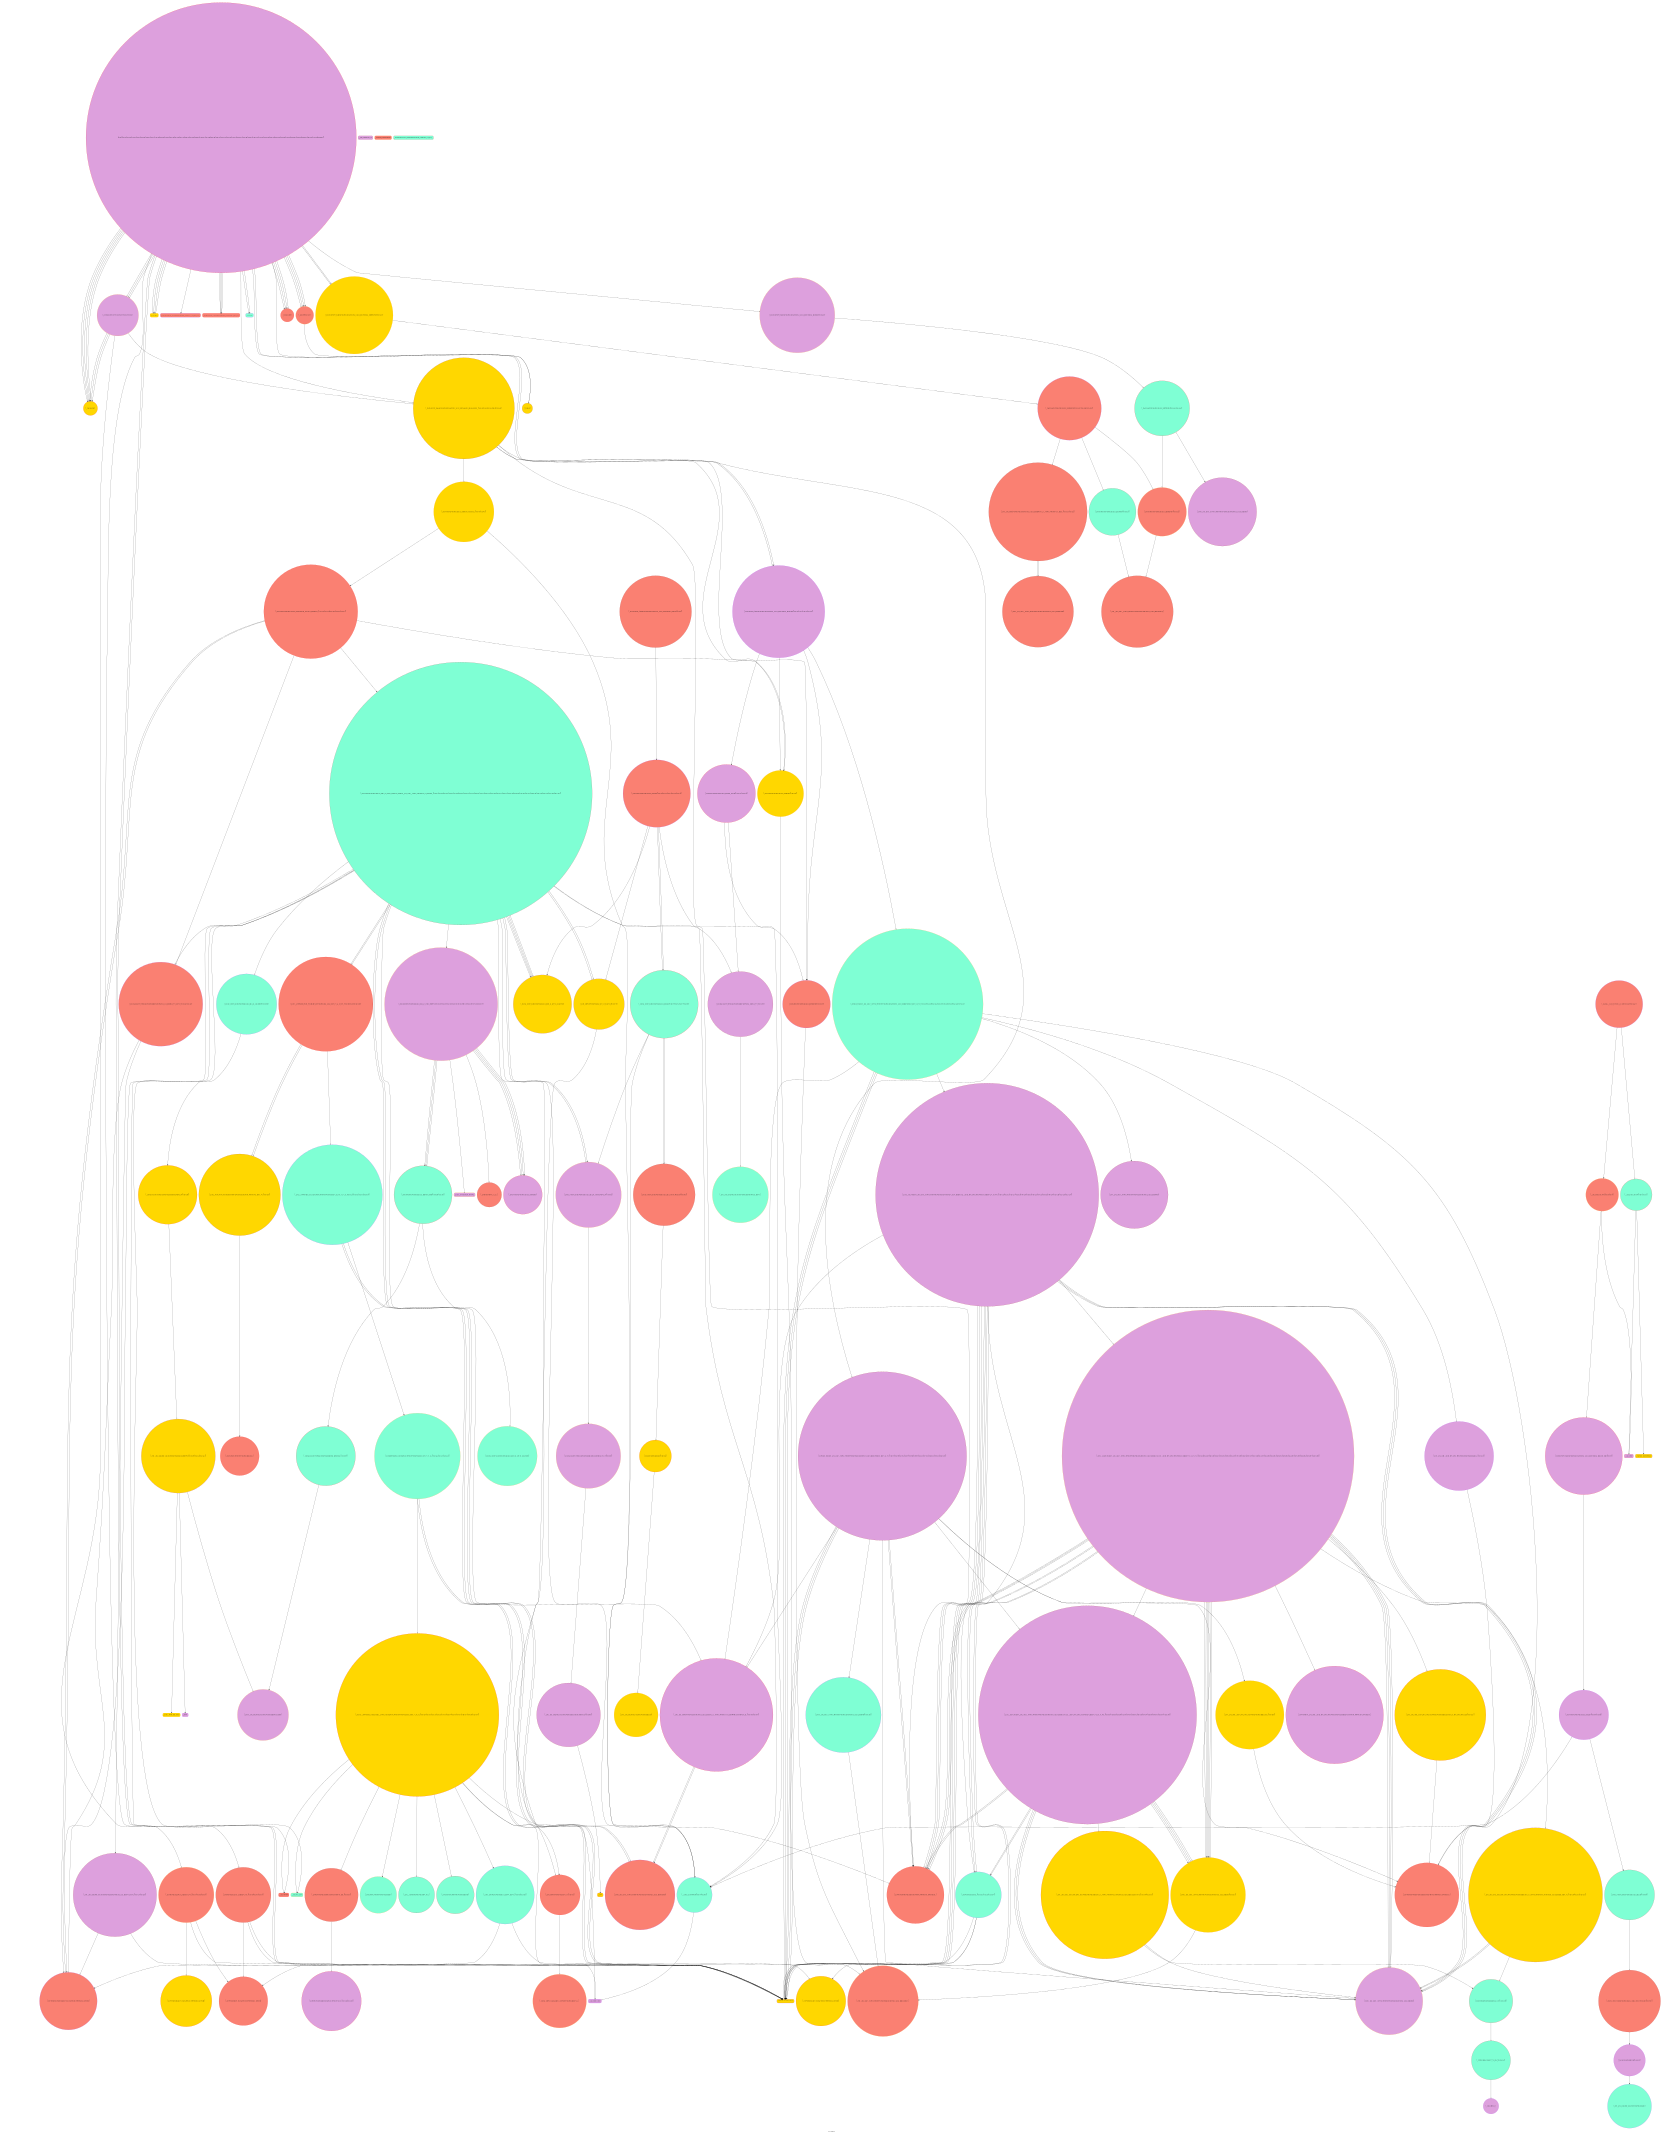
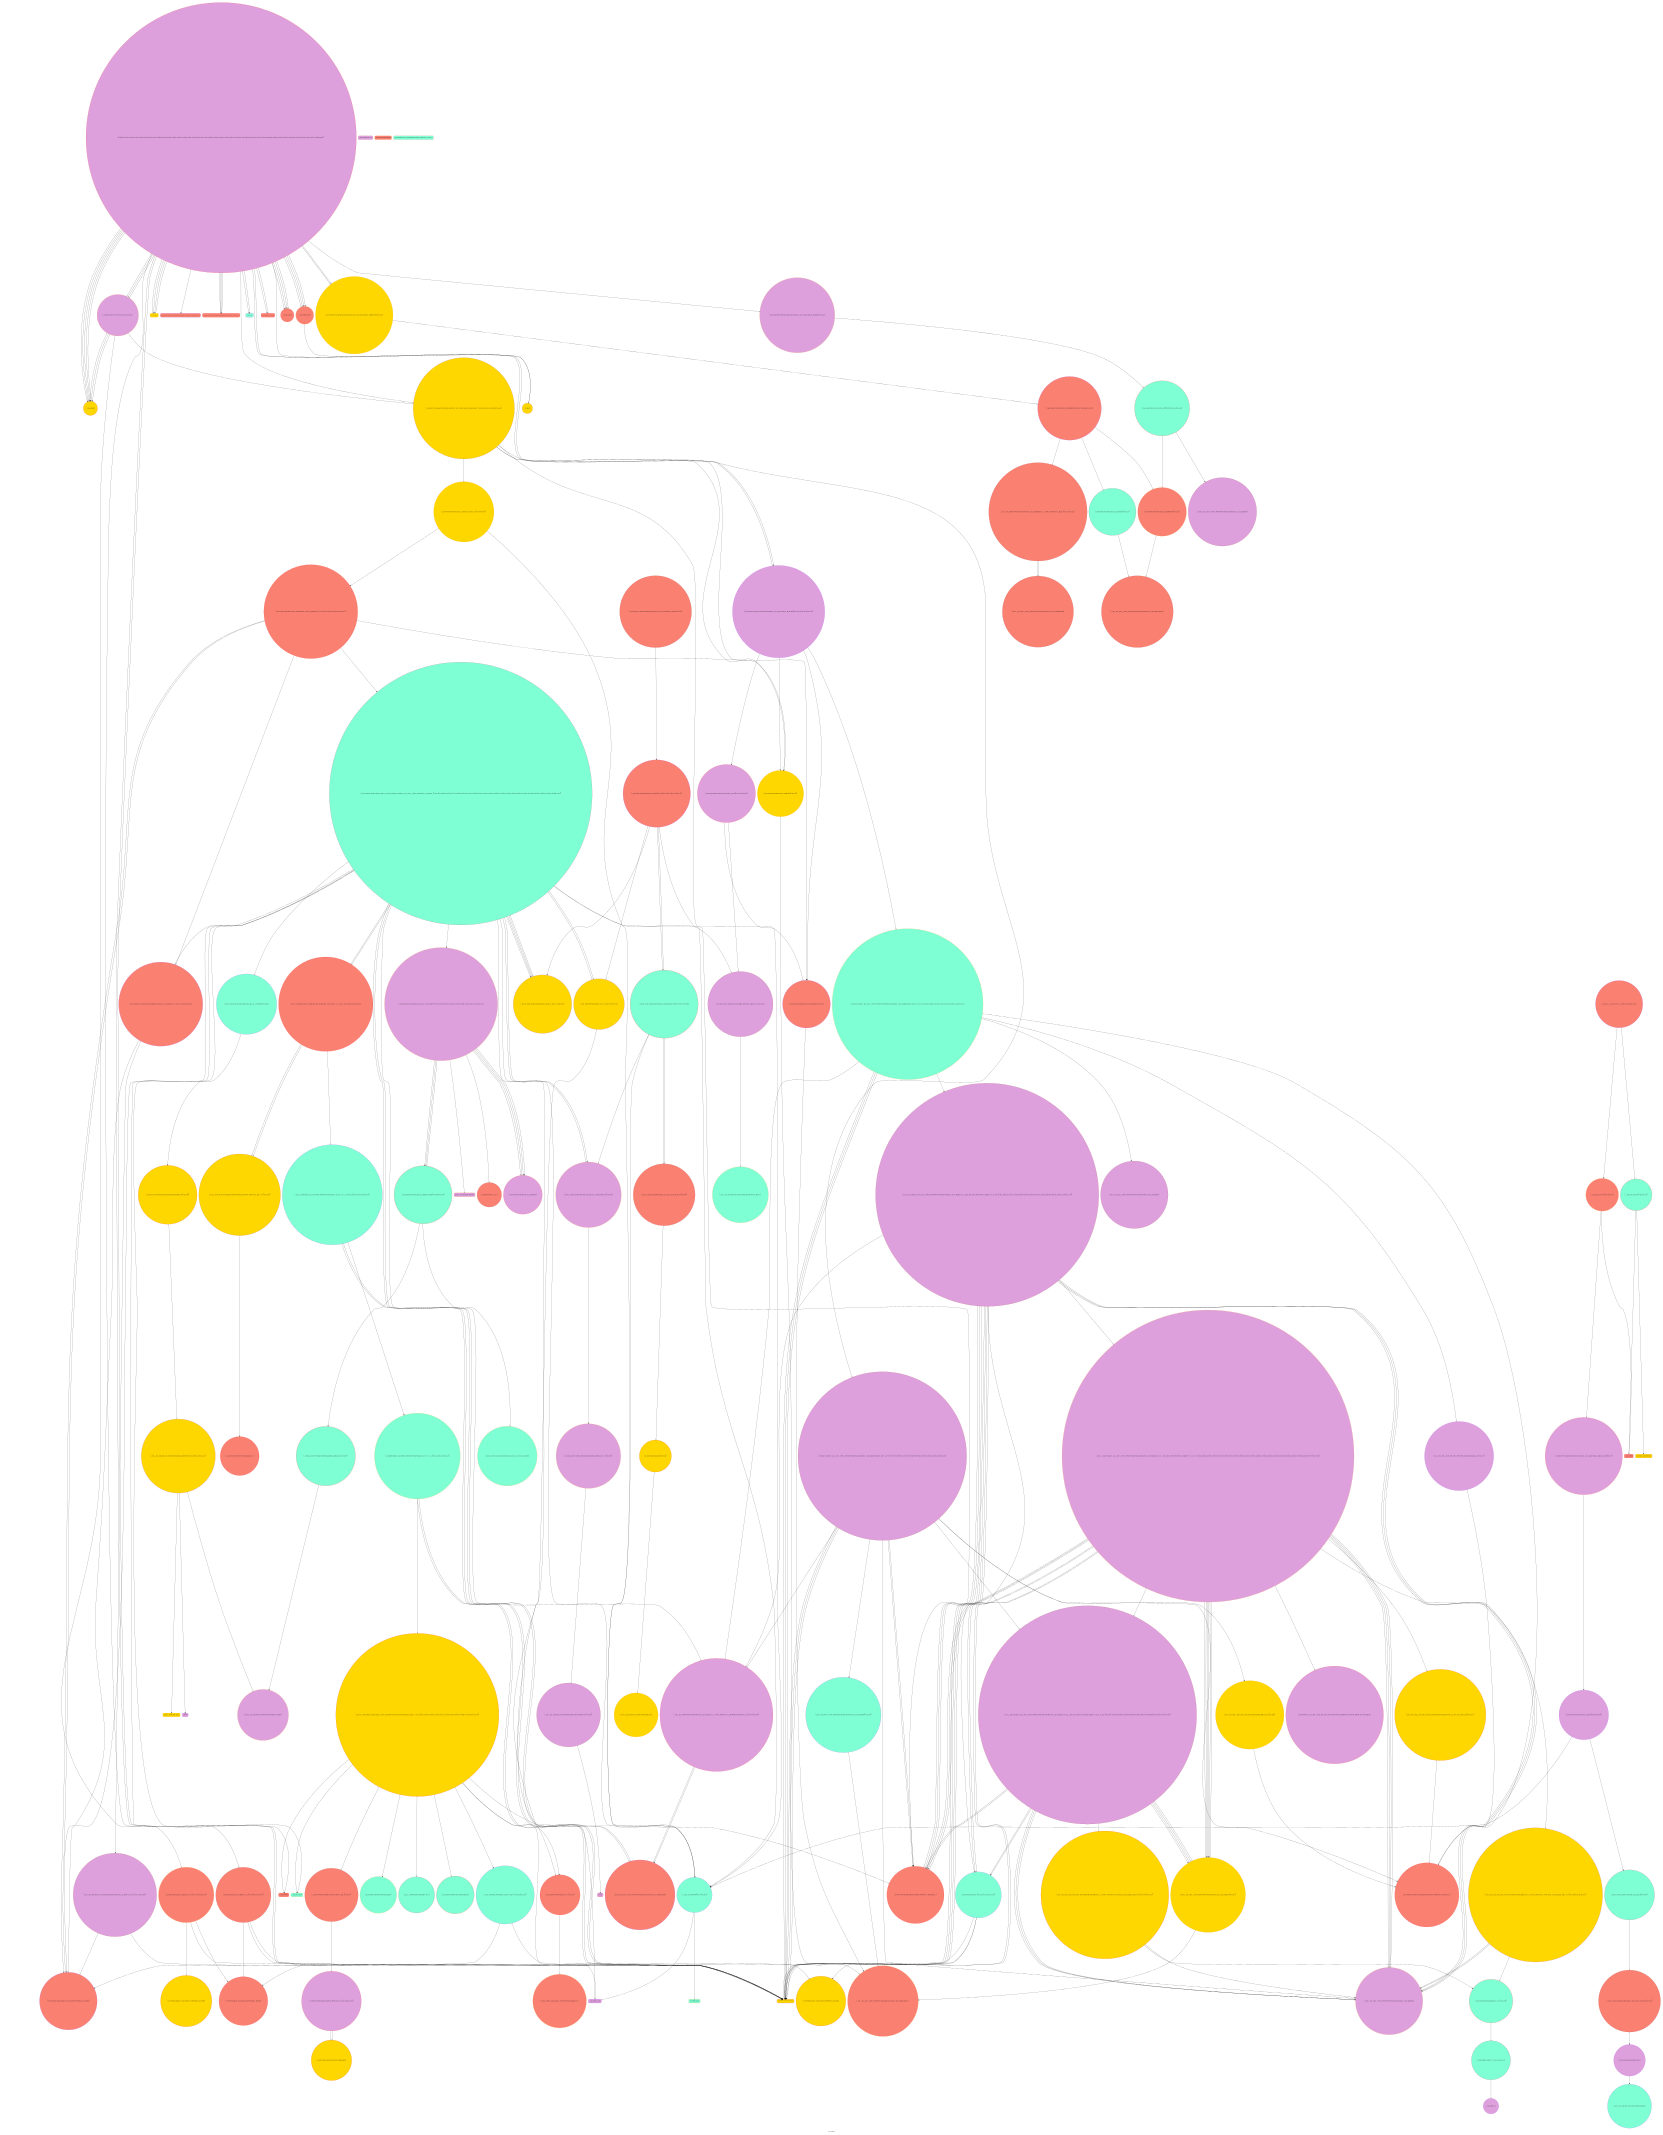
none -> (268, 315)
(1629, 1456) -> (1629, 1456)
(600, 1895) -> (600, 1895)
none -> (694, 2001)
none -> (331, 2060)
